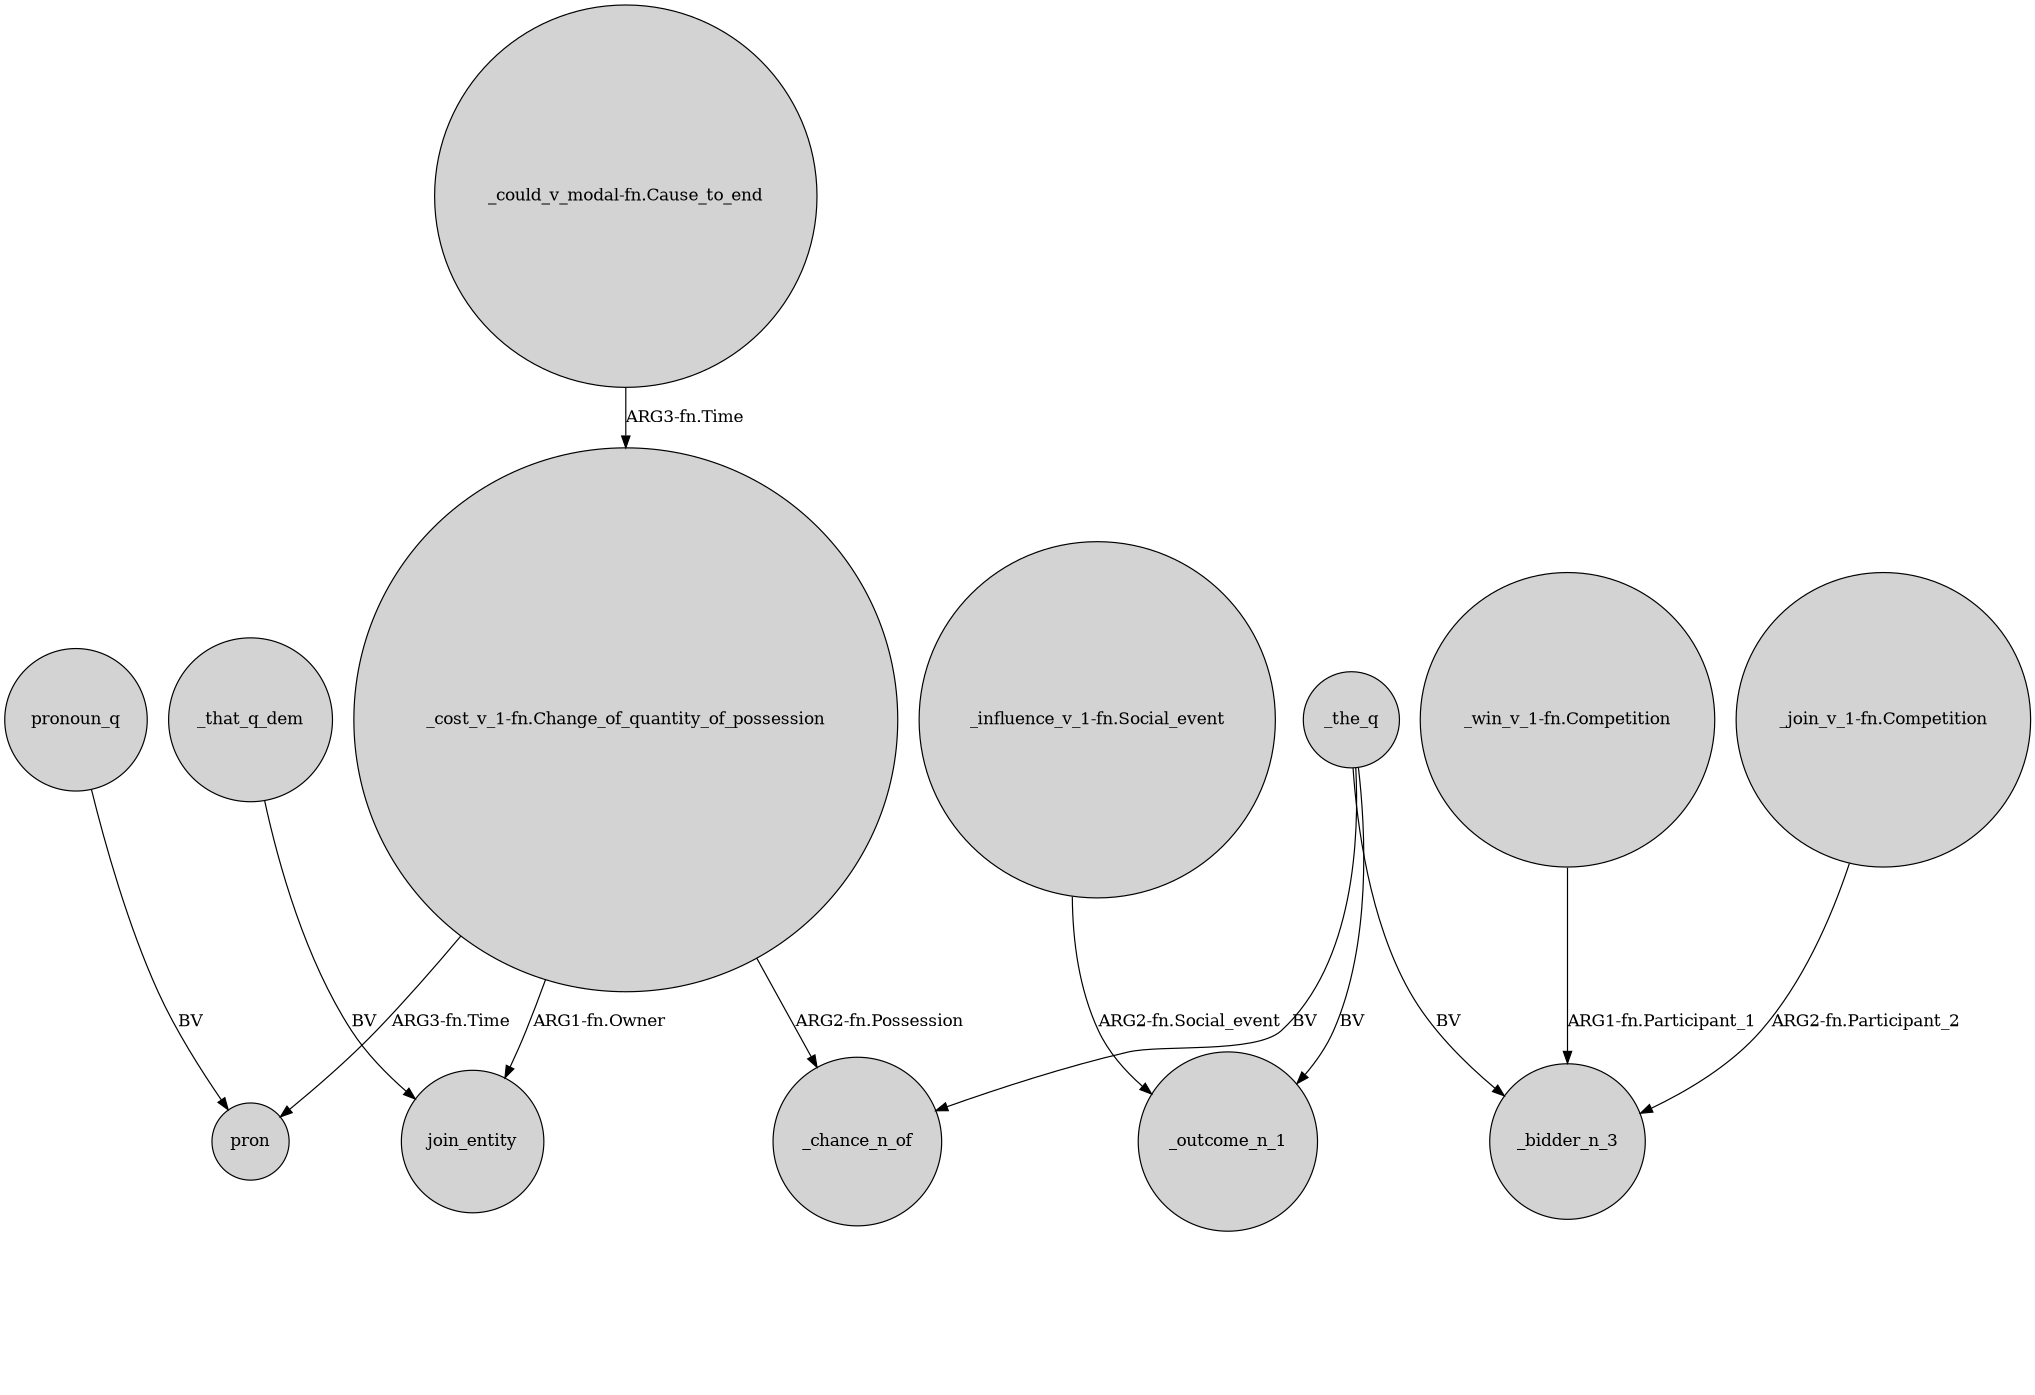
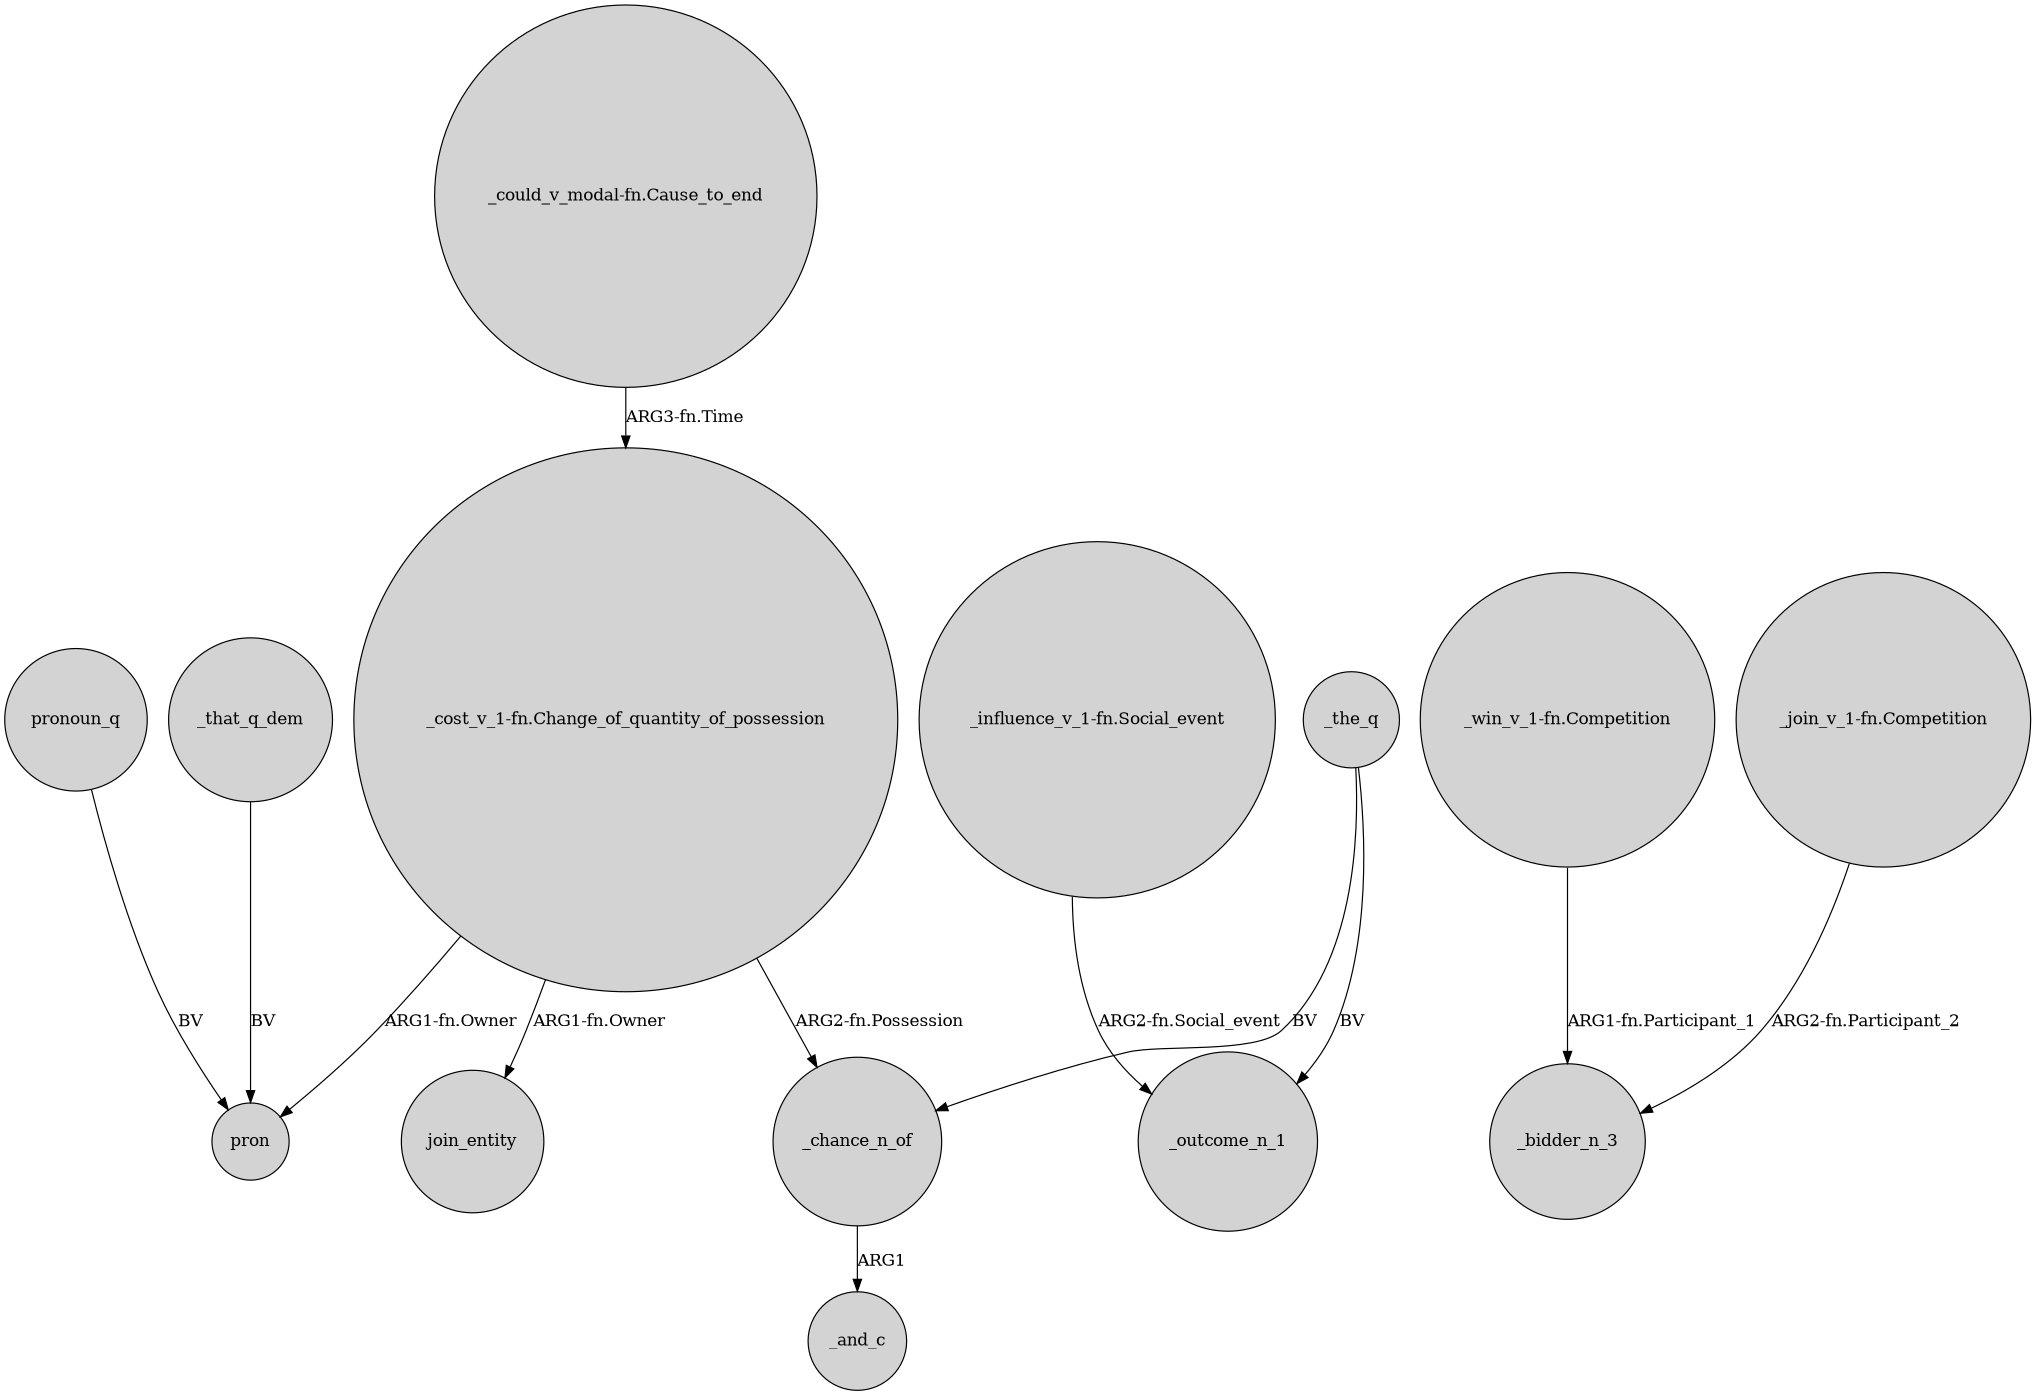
(1388, 945) -> none
(313, 958) -> (251, 946)
(451, 1022) -> (451, 1022)
none -> (857, 1341)
